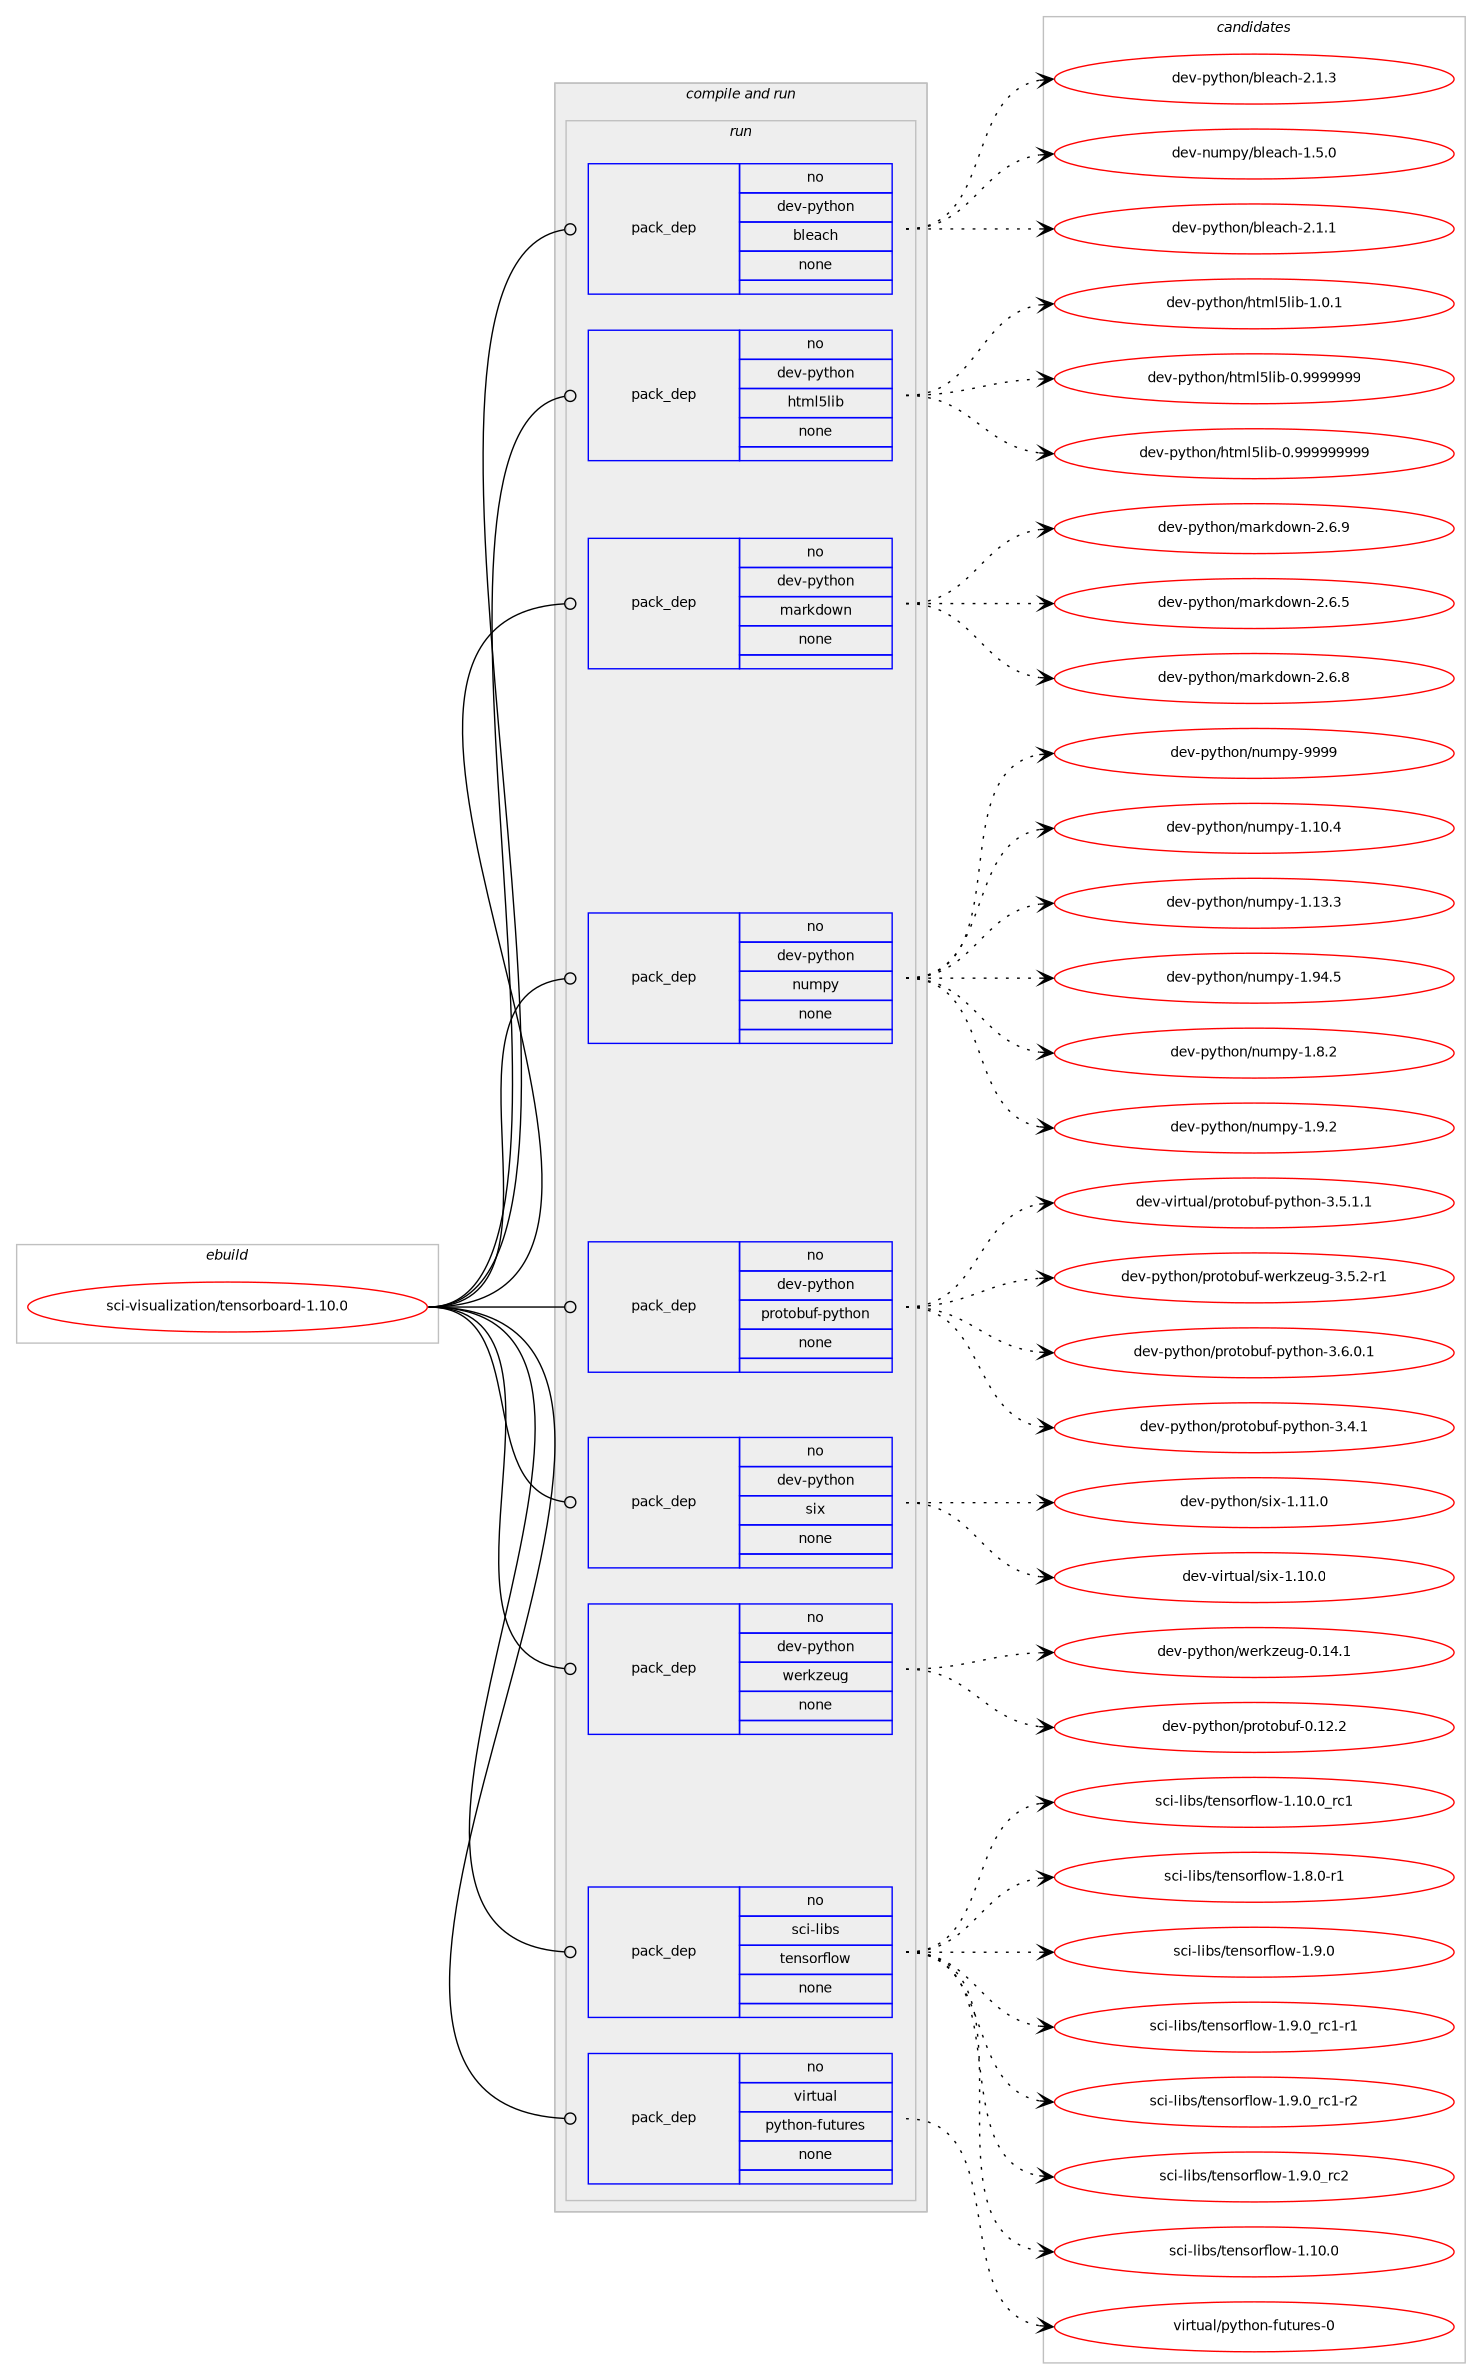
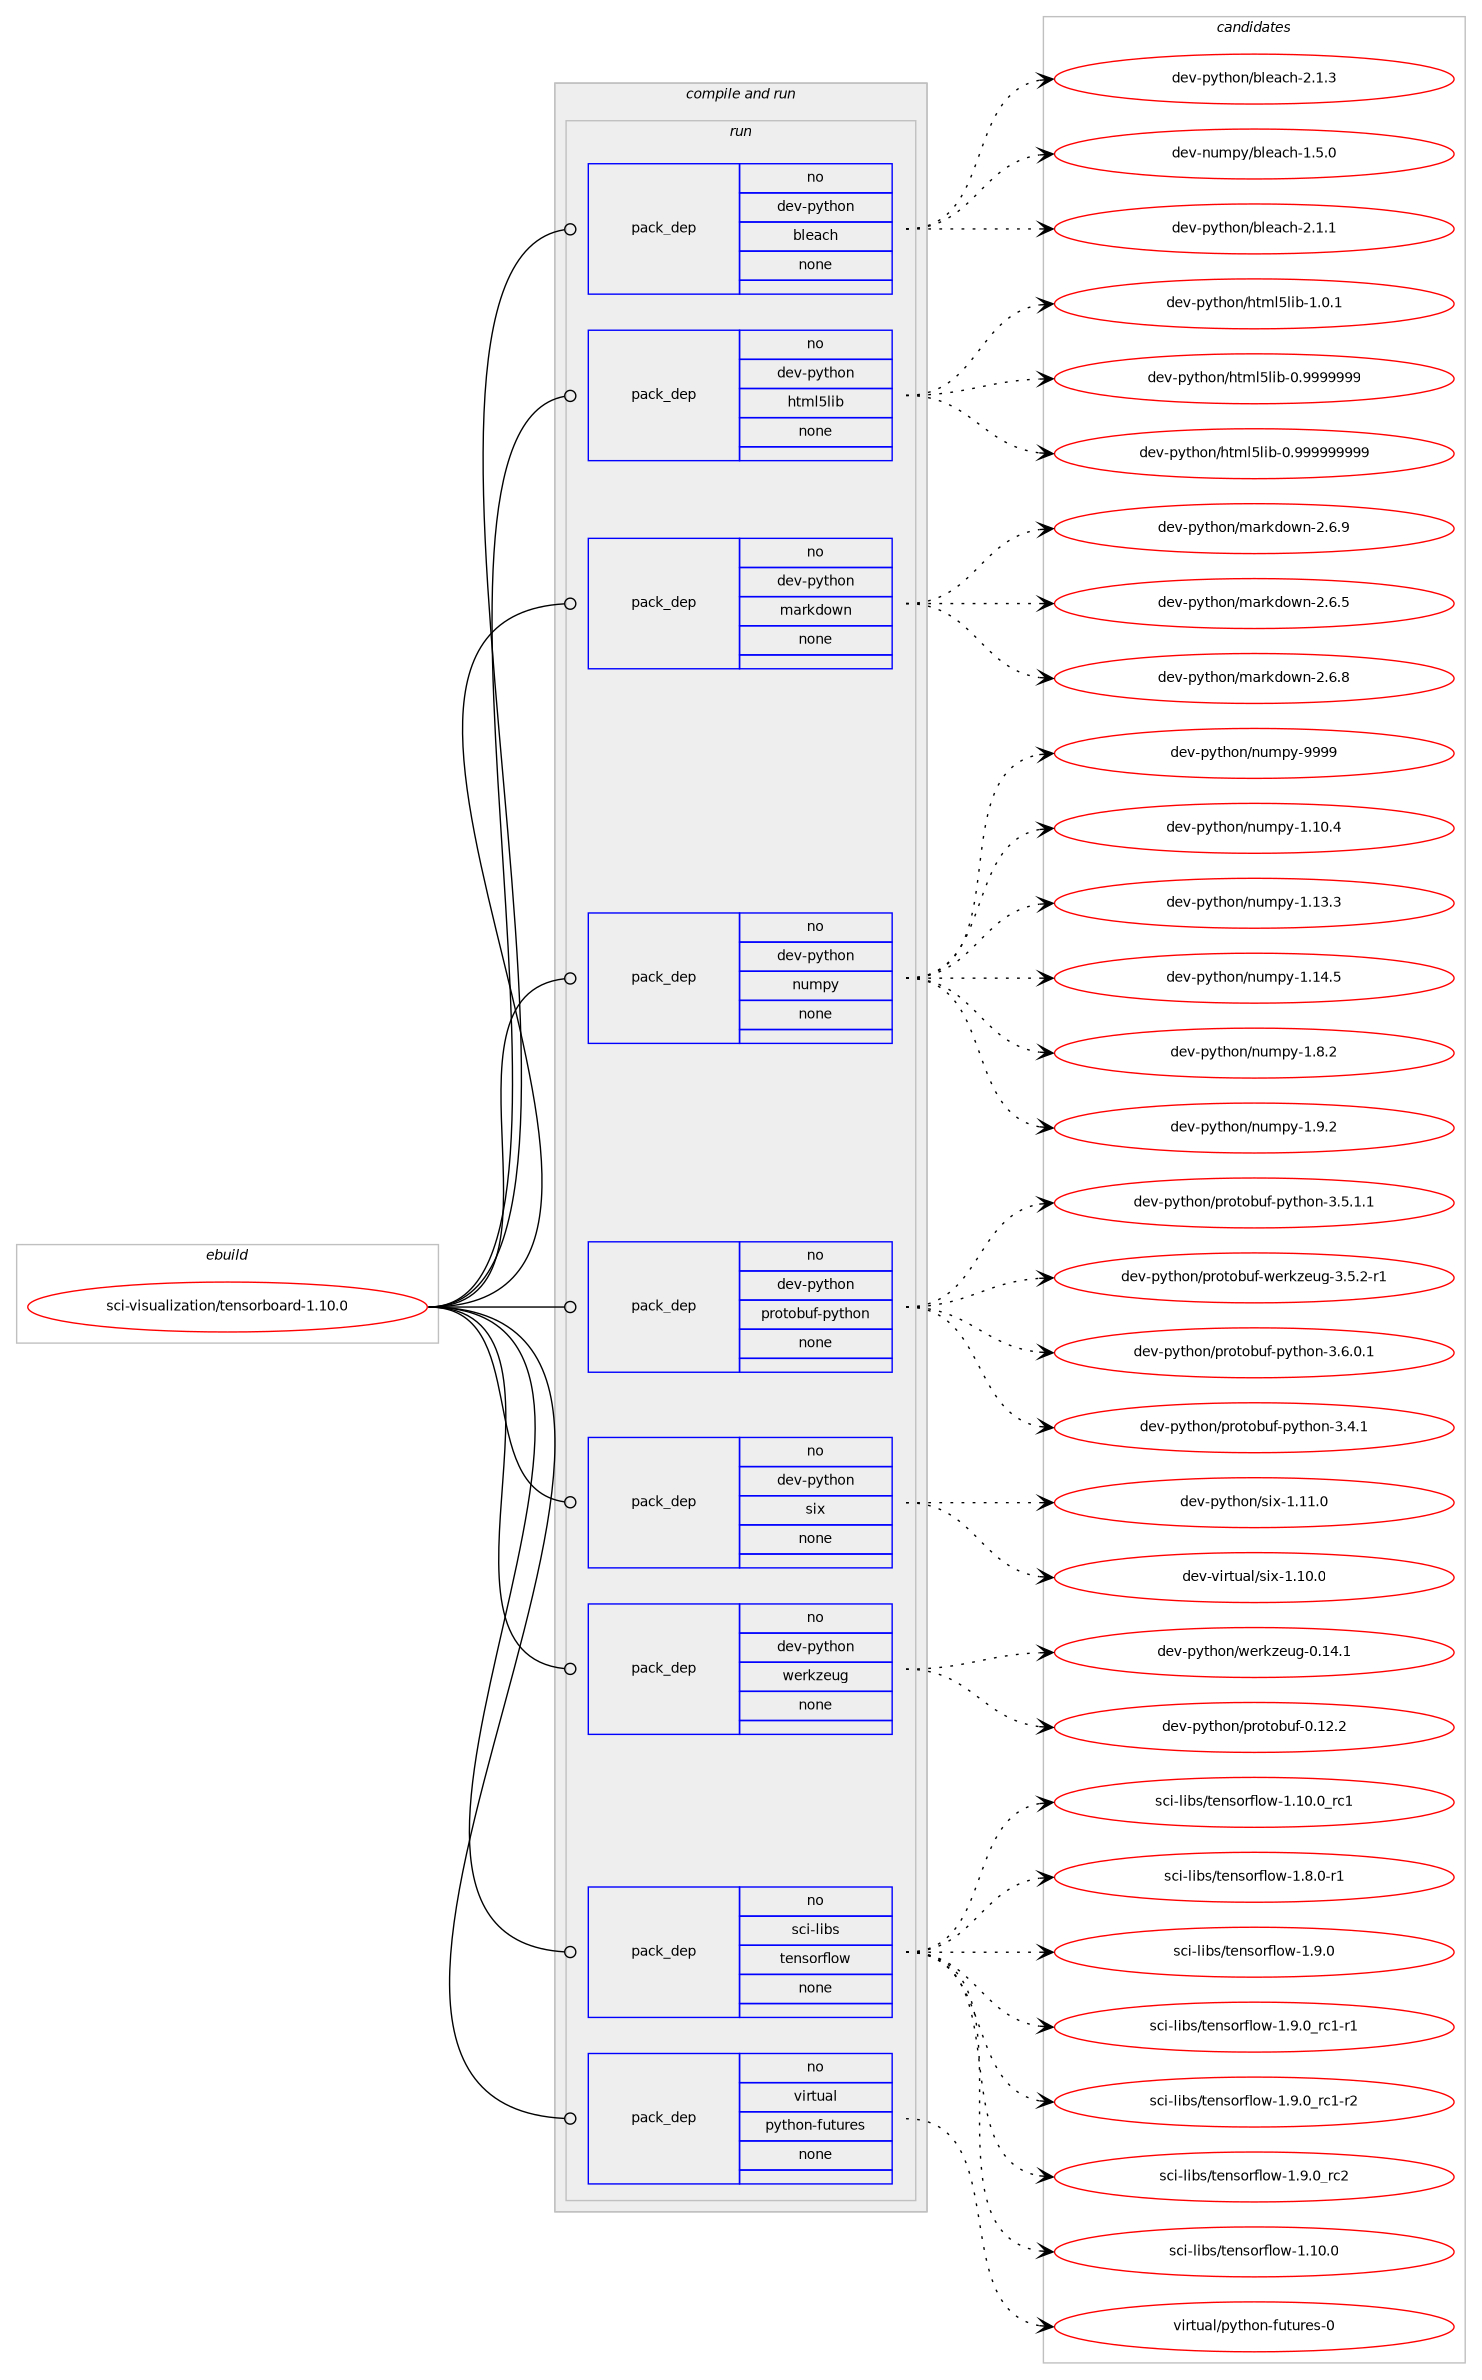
(1254, 978) -> (1254, 978)
(1254, 1203) -> (1254, 1203)
